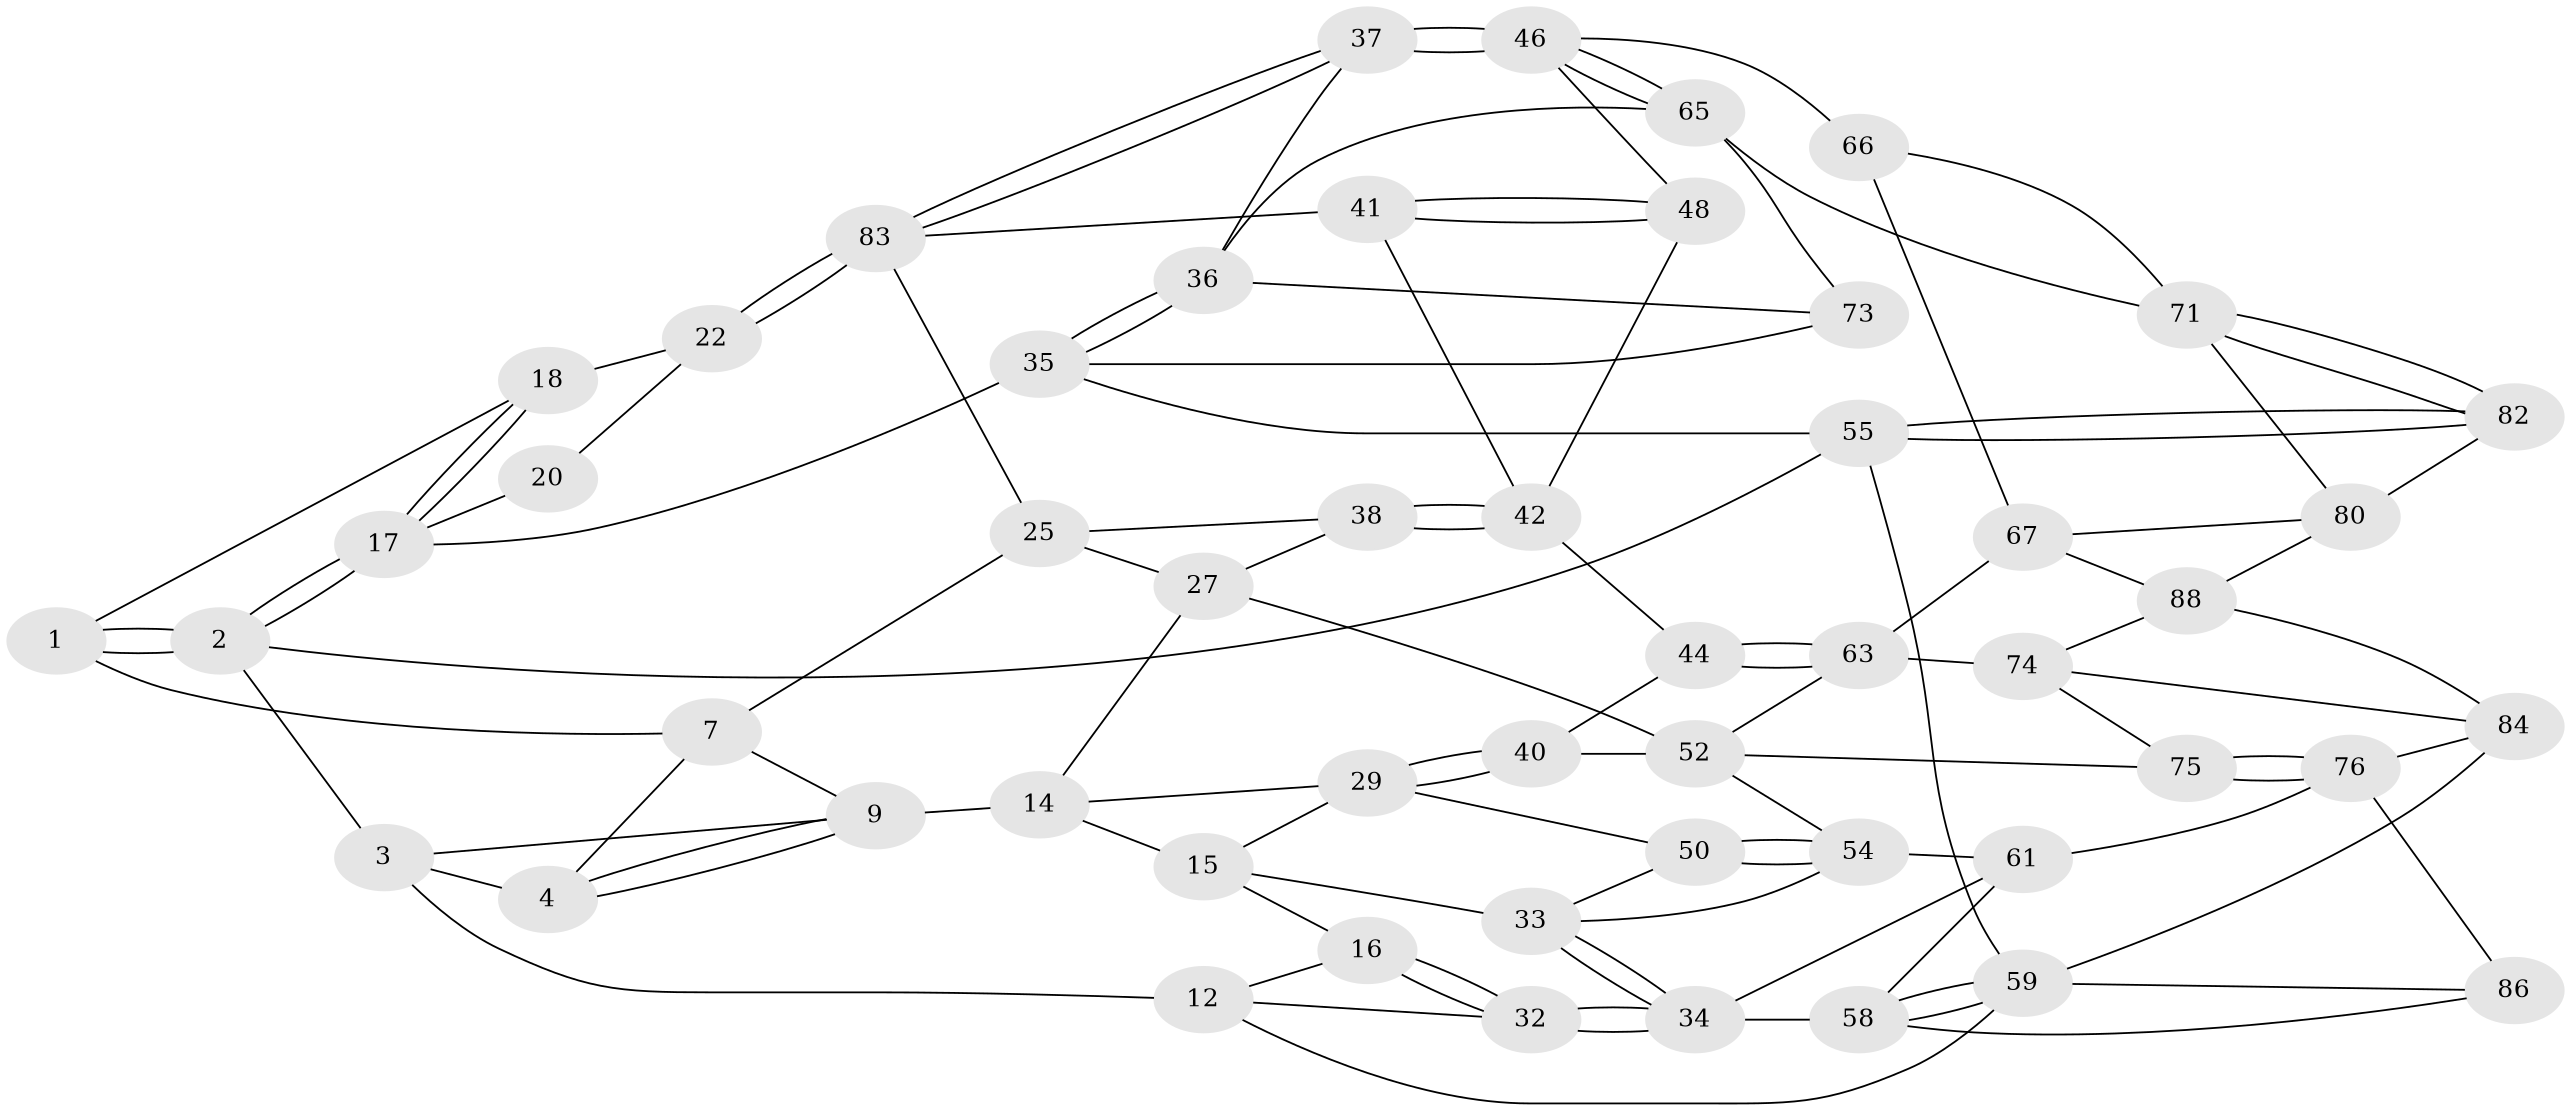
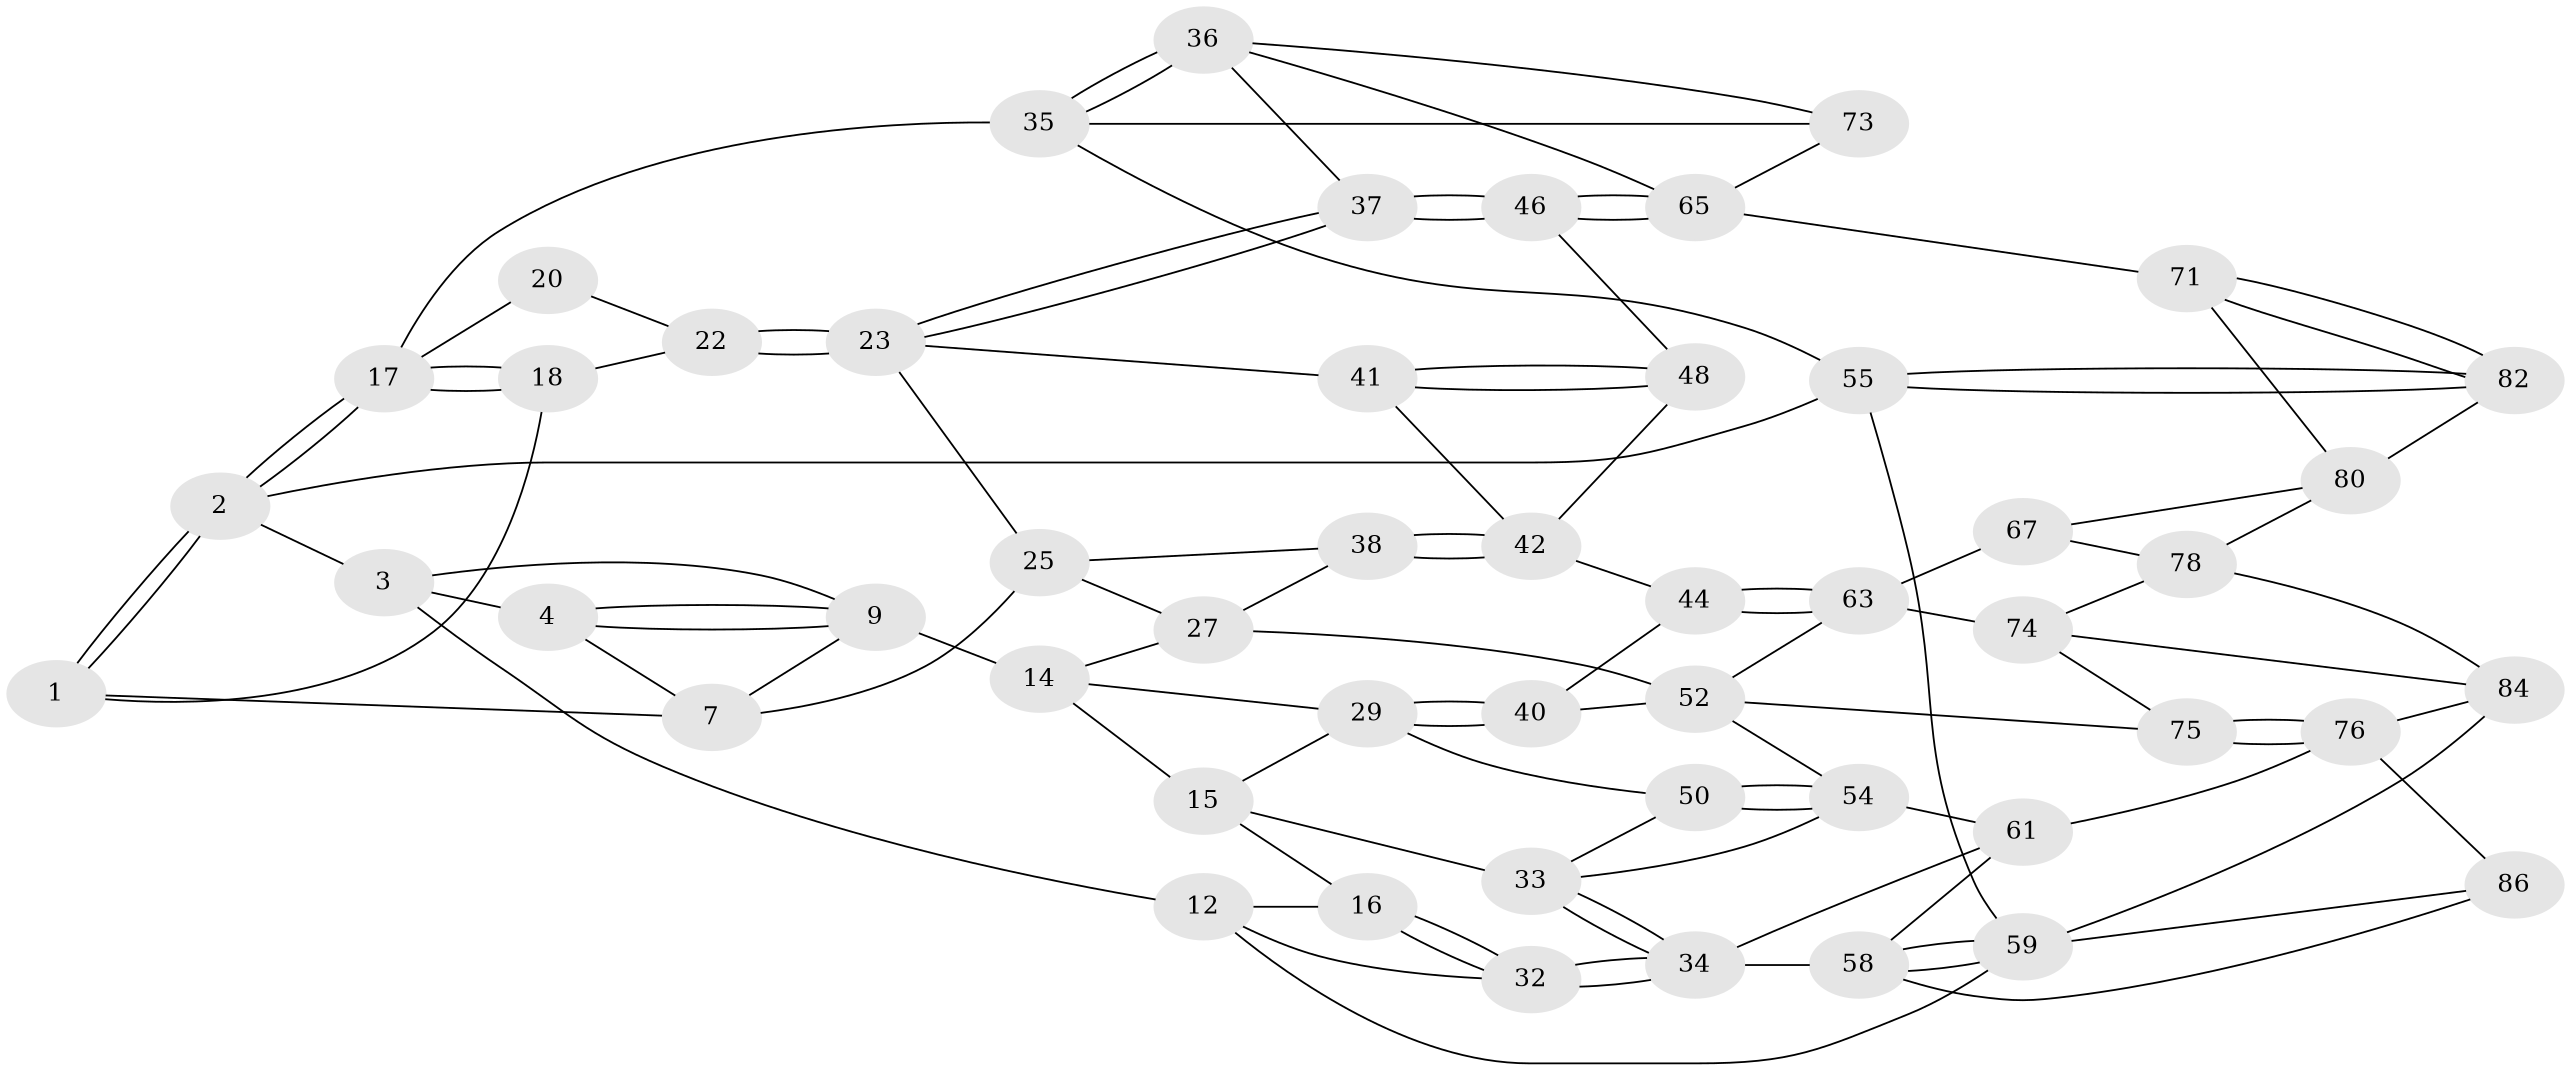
(1859, 147) -> none
(876, 239) -> (876, 342)
(2187, 601) -> (2187, 564)
